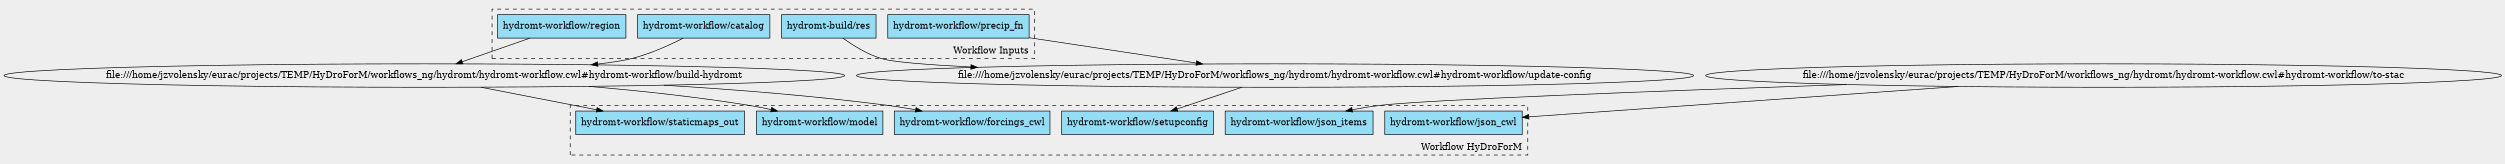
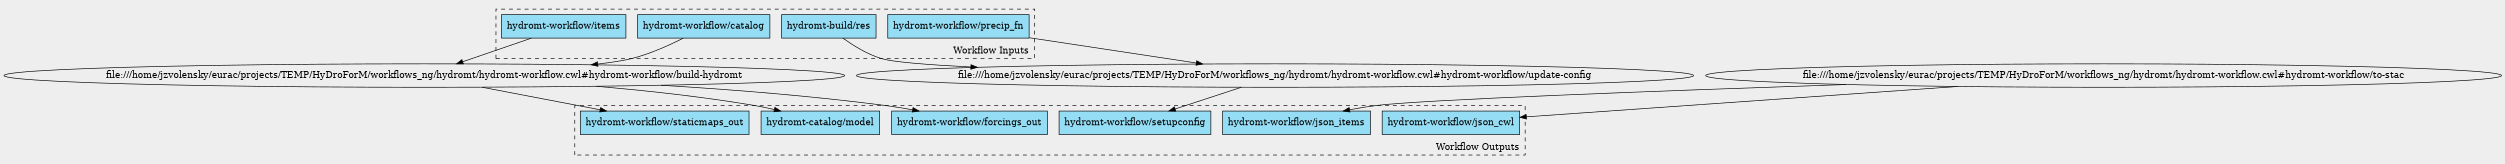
(562, 26) -> (564, 26)
(820, 123) -> (820, 123)
(972, 123) -> (970, 123)
(1472, 148) -> (1478, 148)
